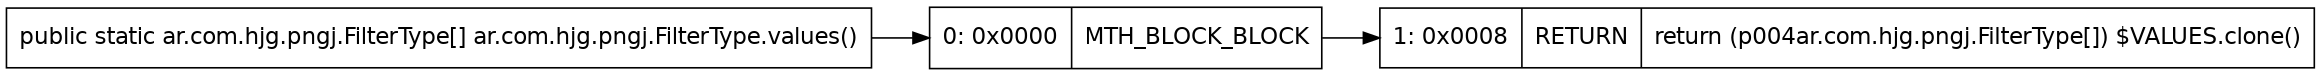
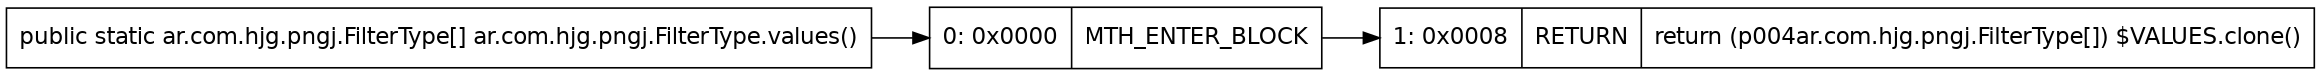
(1197, 37) -> (1197, 37)
